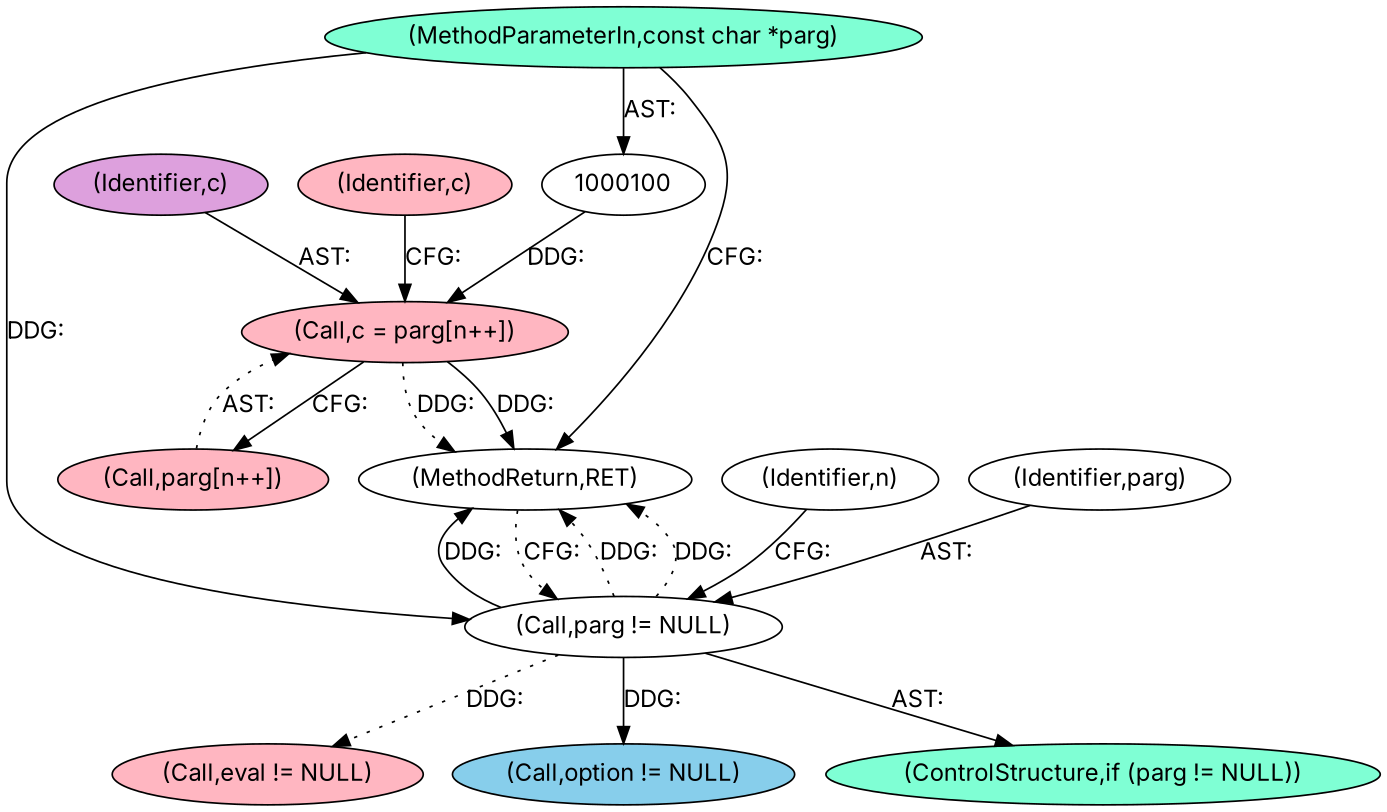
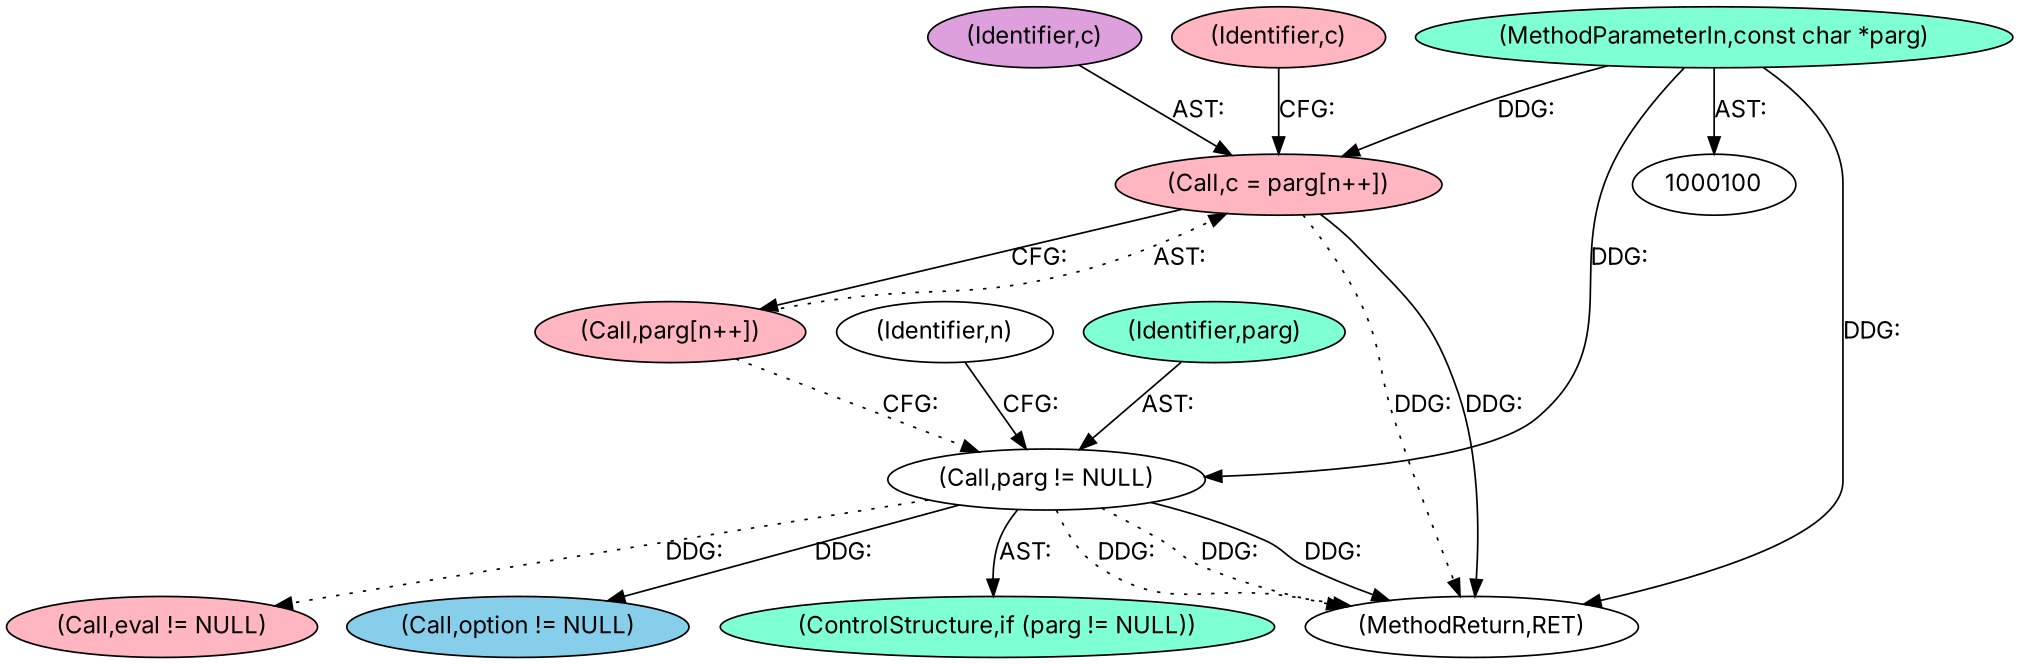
(523, 252) -> (1481, 104)
(738, 258) -> (1875, 332)
(1100, 480) -> (1214, 332)
(519, 554) -> (849, 402)
